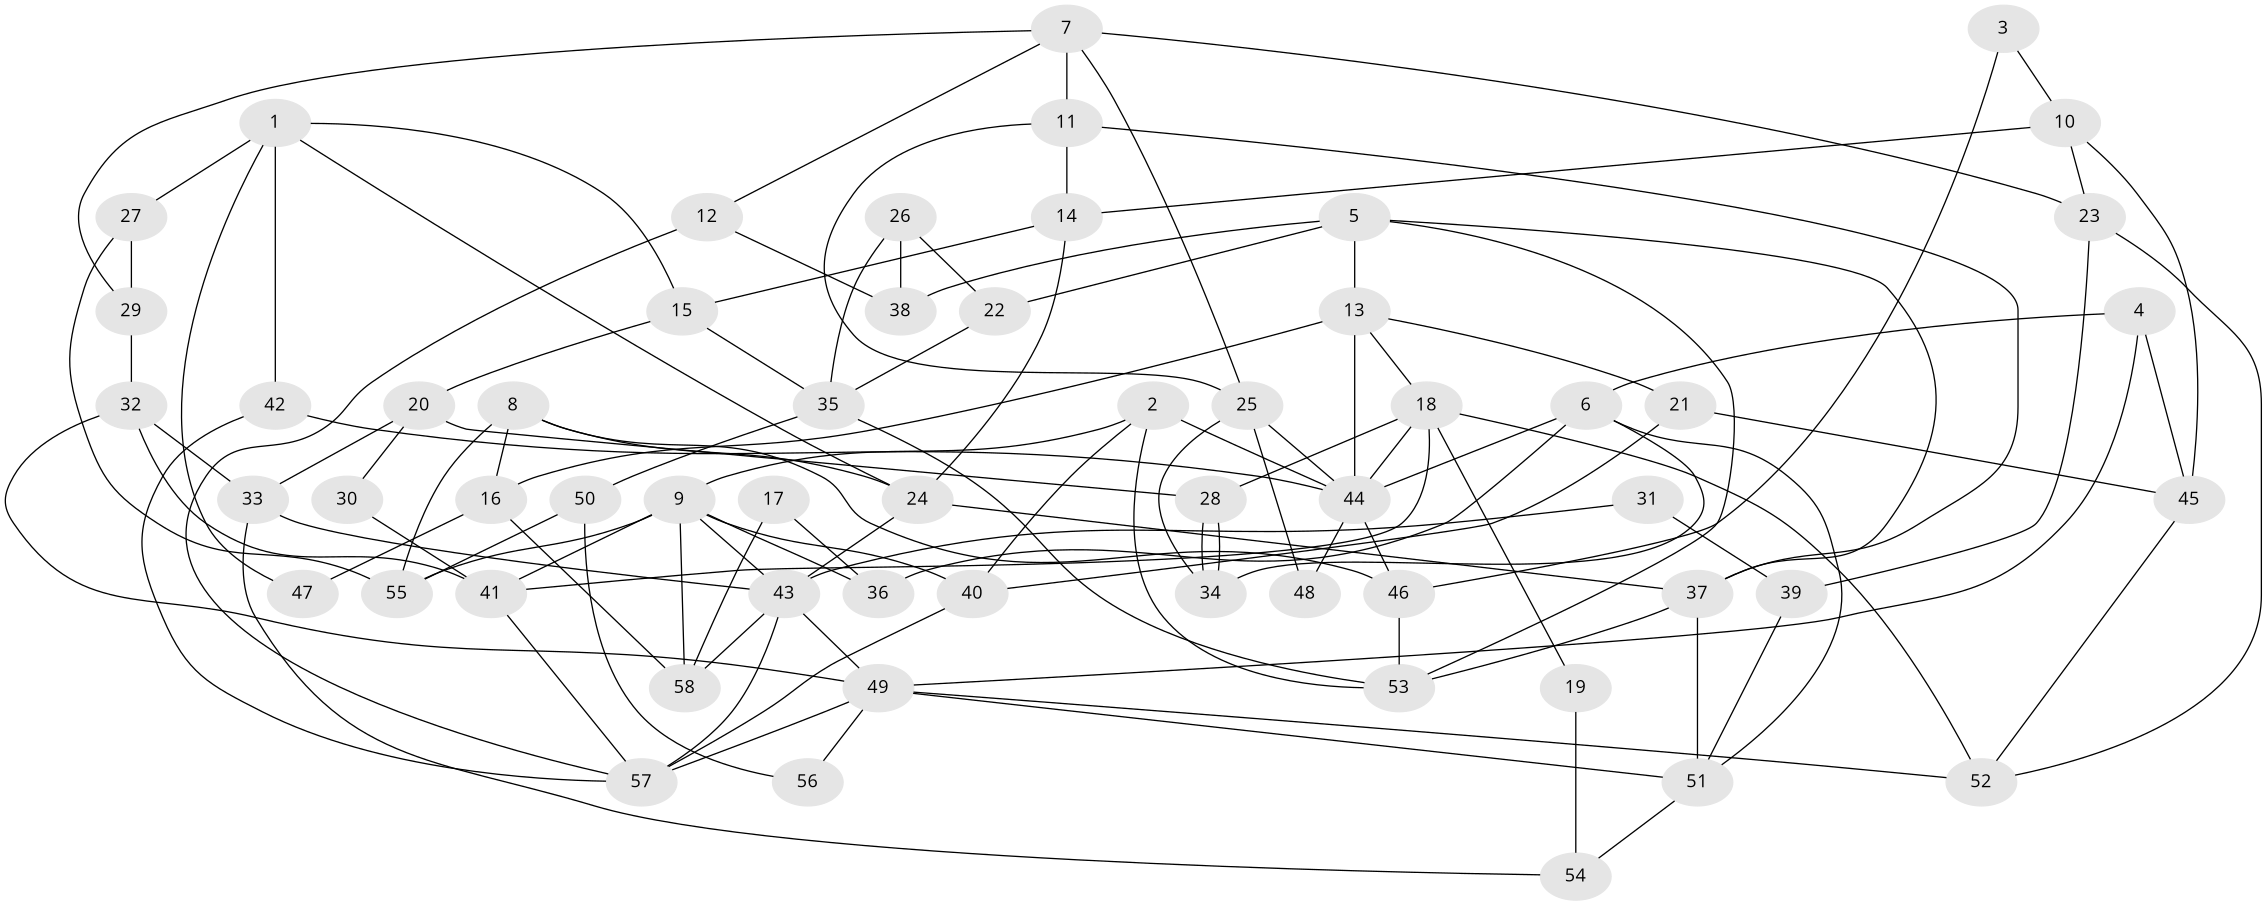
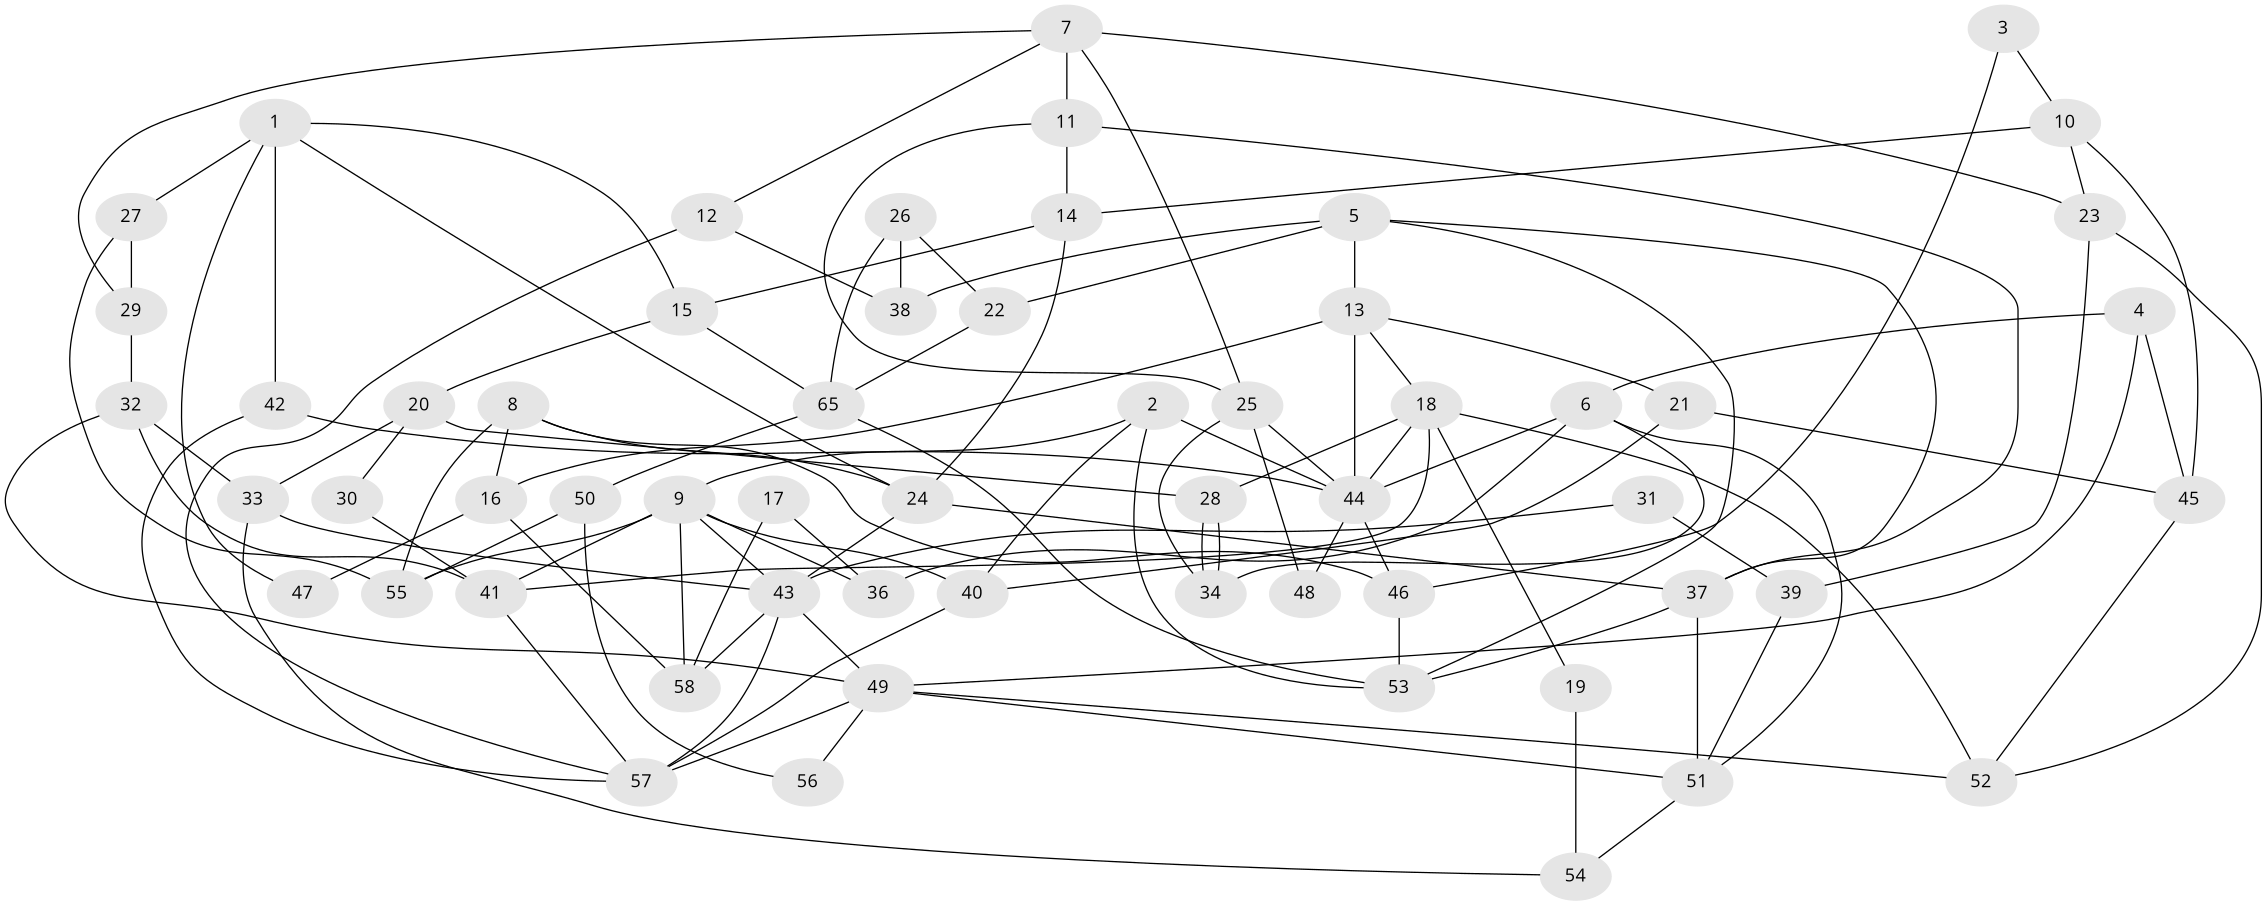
(829, 406) -> (829, 406)
